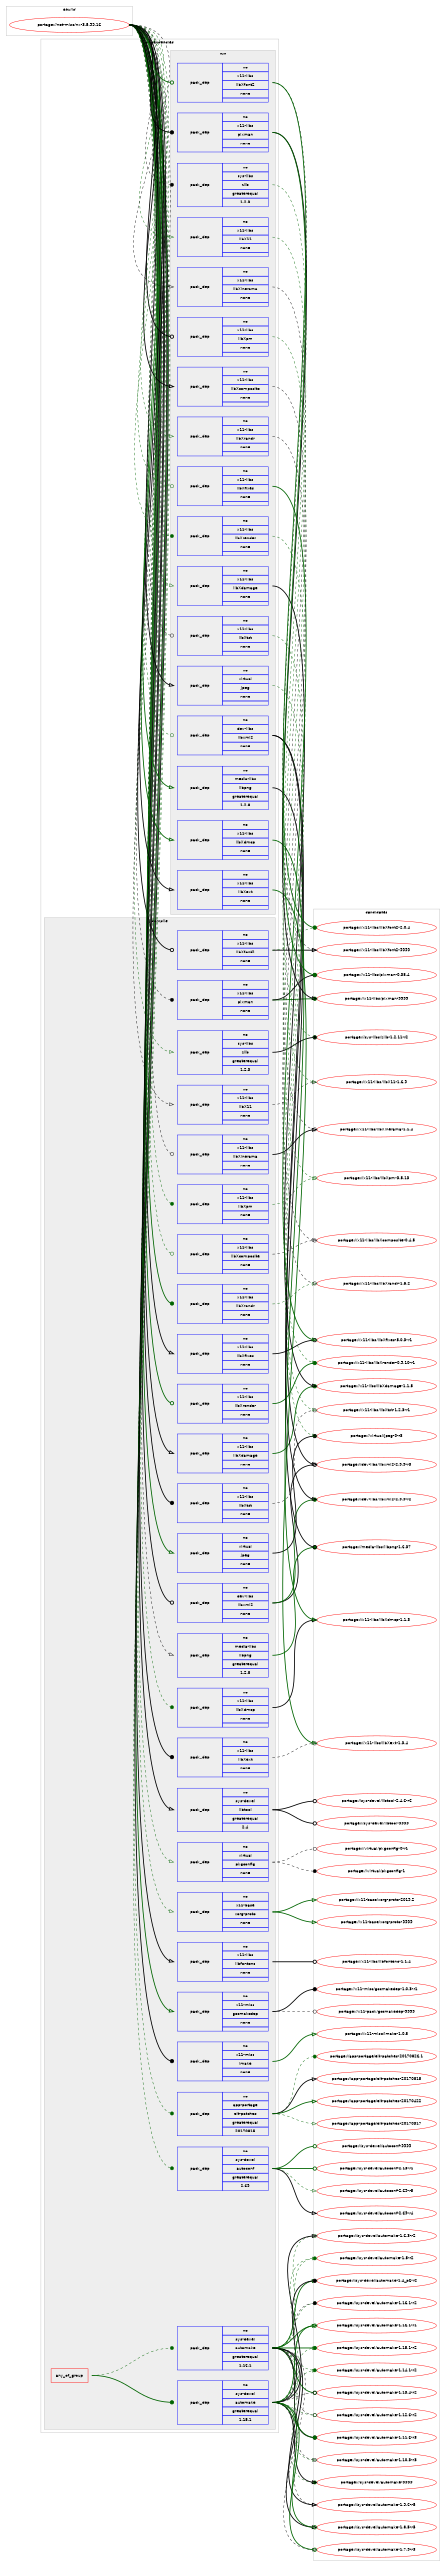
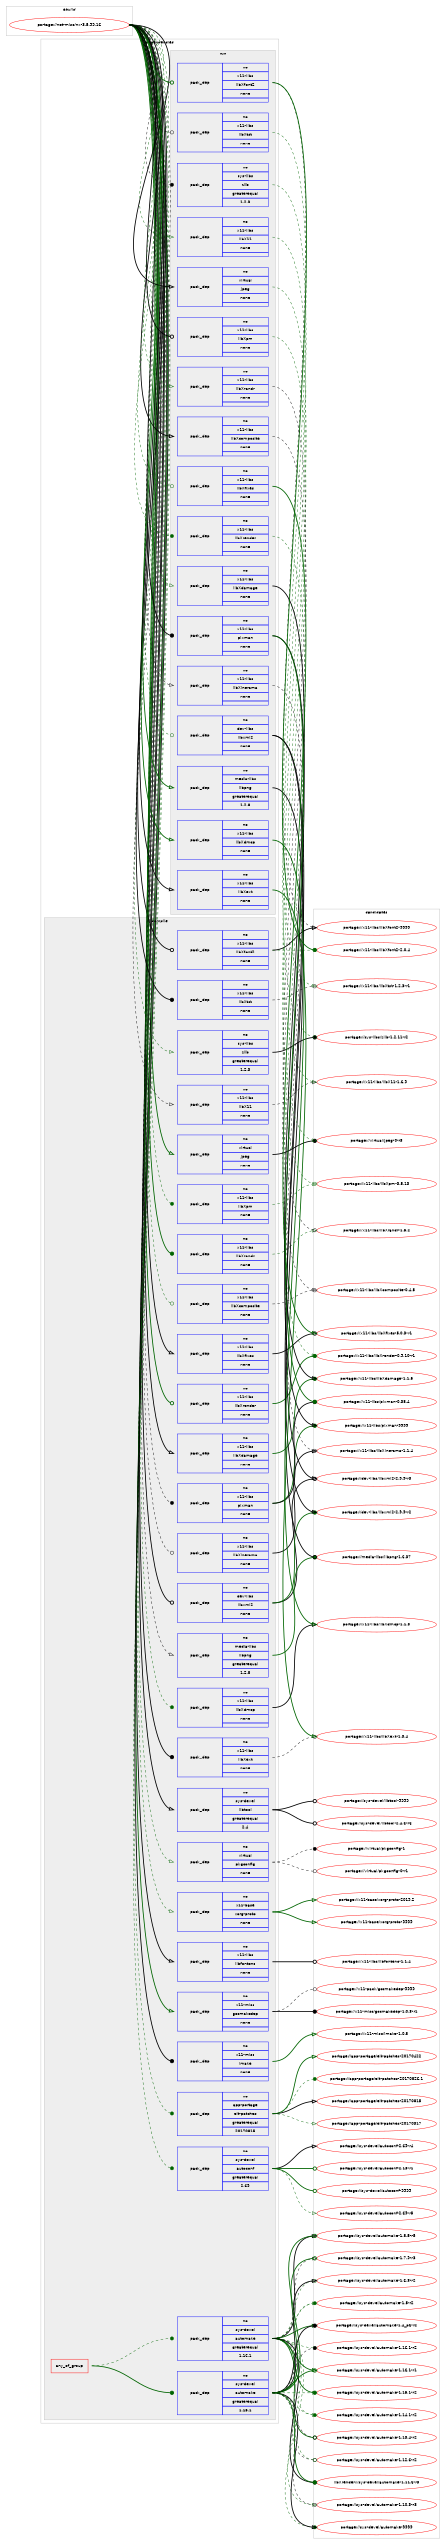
(377, 2438) -> (377, 2483)
(377, 2505) -> none
